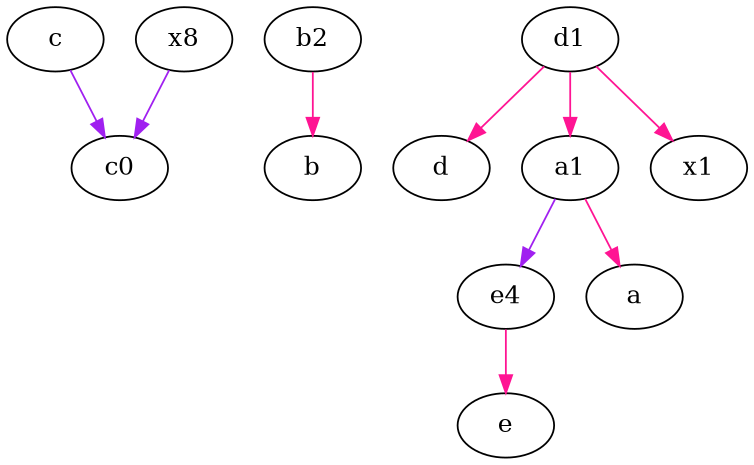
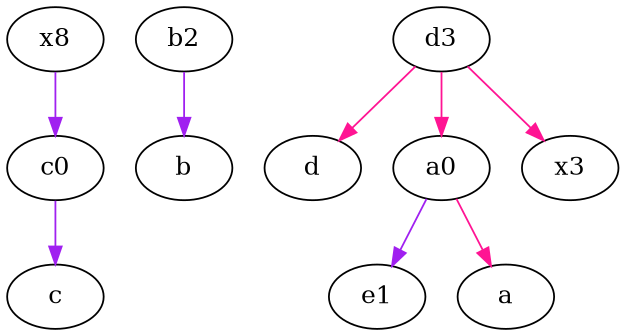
(570, 39) -> (442, 39)
(313, 95) -> (184, 95)
(83, 96) -> (55, 224)
(570, 168) -> (442, 168)
(699, 168) -> (570, 168)
(506, 297) -> (377, 297)
(506, 425) -> none
